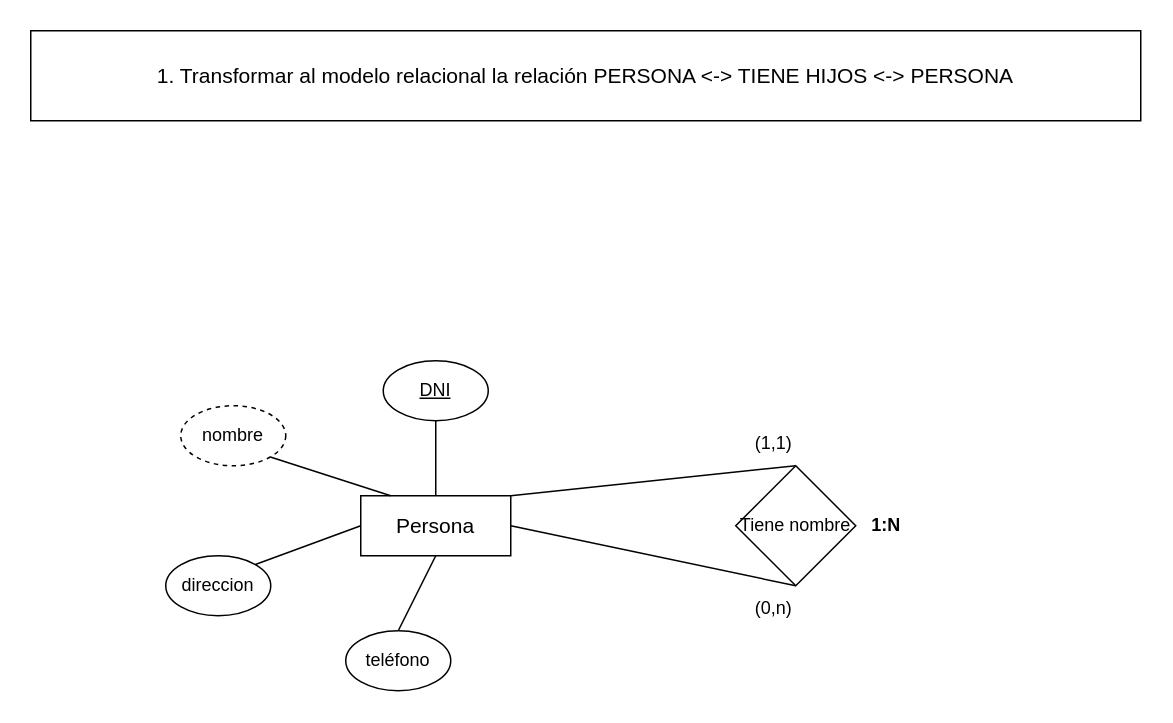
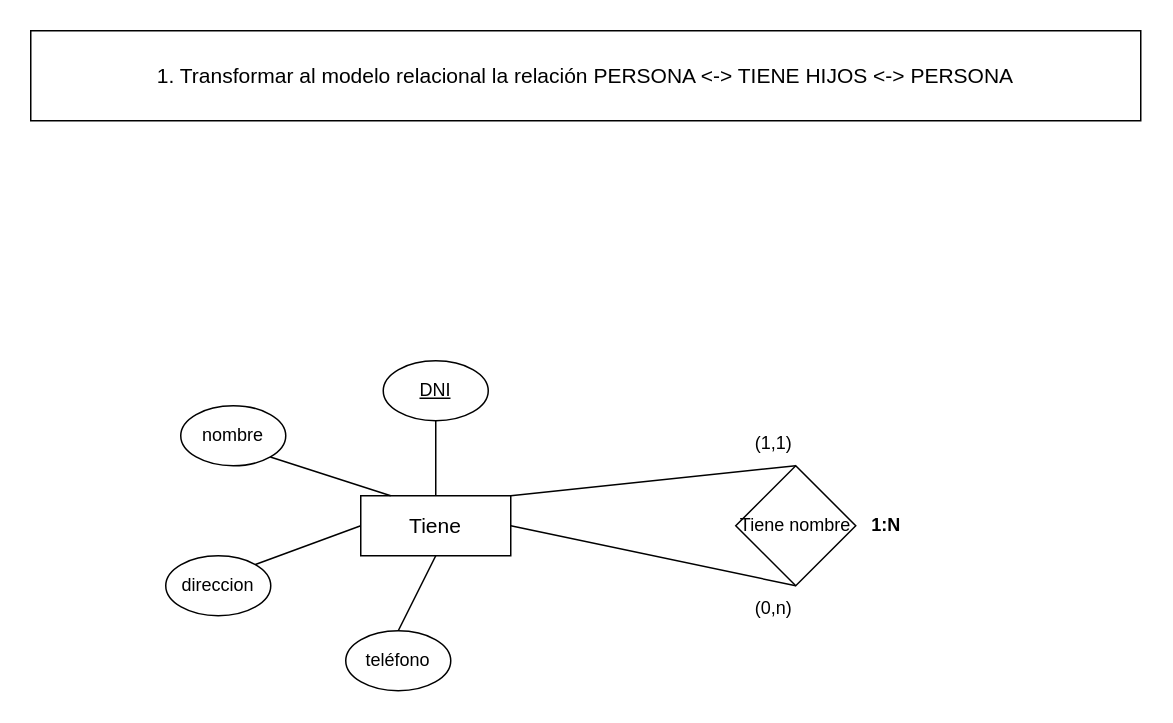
(233, 436) -> (233, 436)
(436, 526) -> (436, 526)
